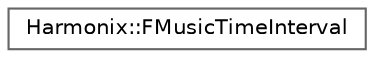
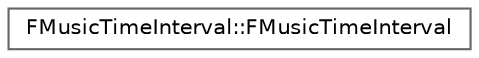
(187, 29) -> (240, 29)
